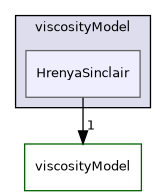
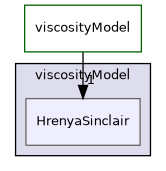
(83, 116) -> (83, 71)
